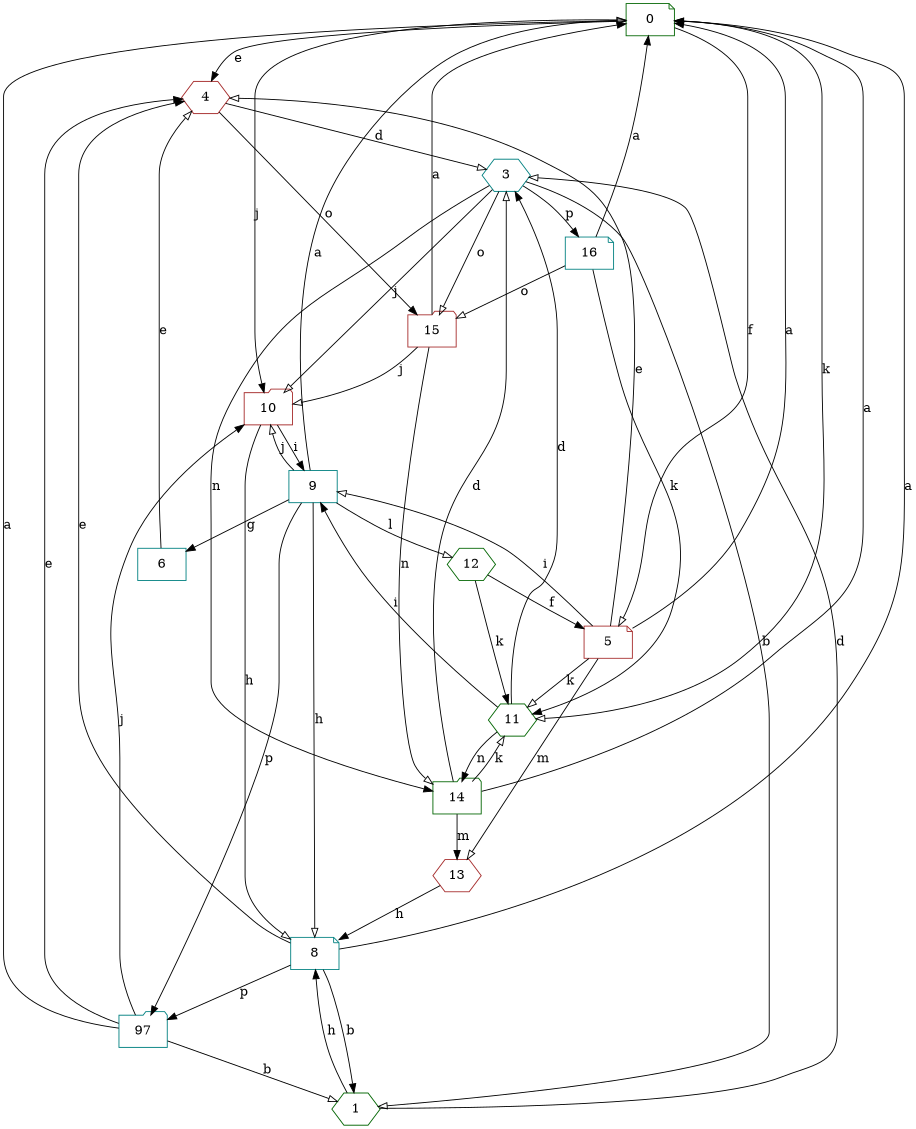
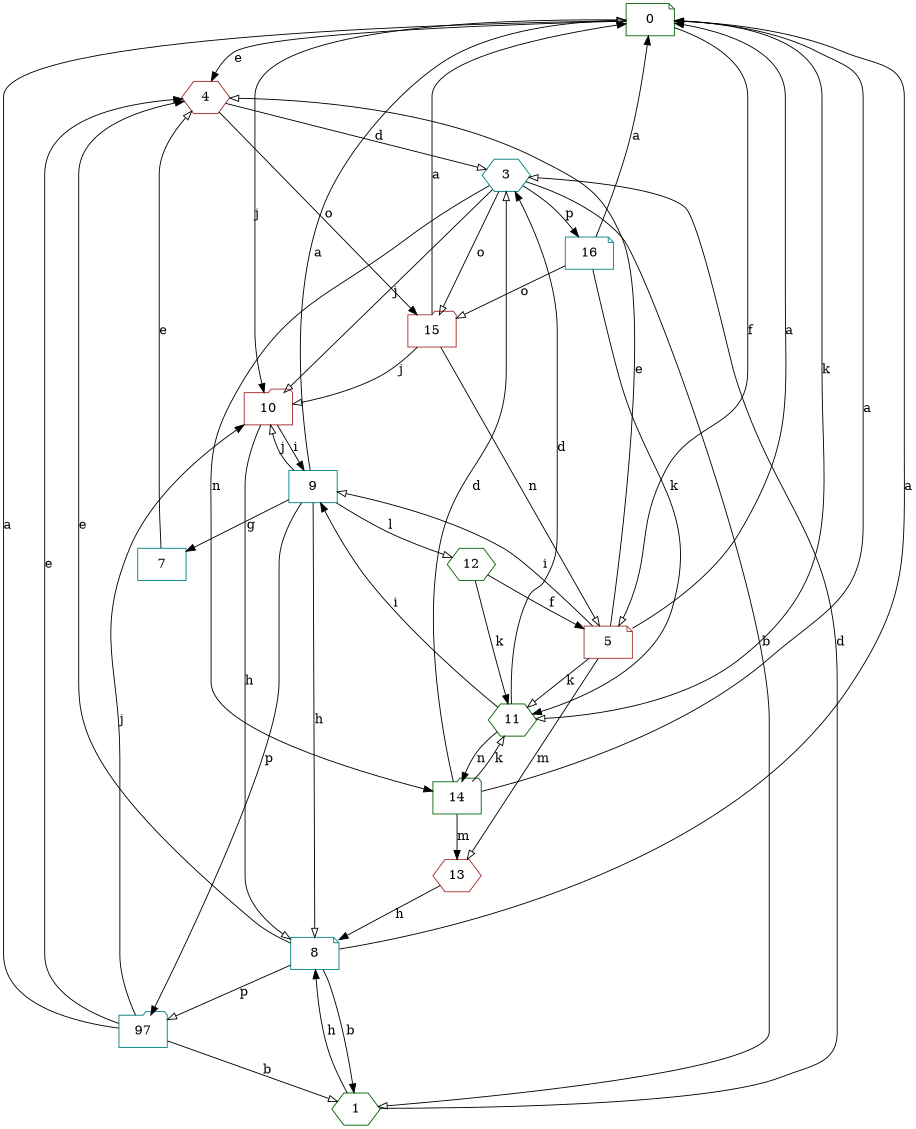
(162, 564) -> (162, 564)
(400, 564) -> (518, 483)
(233, 990) -> (233, 990)
